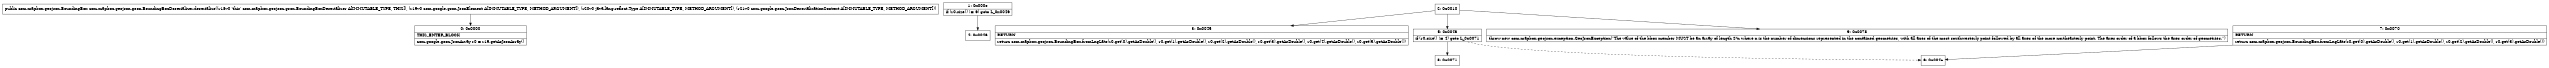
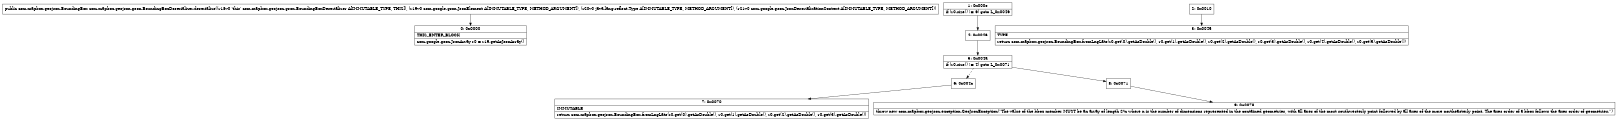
(1608, 19) -> (1170, 94)
(1447, 20) -> (978, 47)
(1006, 35) -> (1003, 35)
(2244, 35) -> (570, 108)
(2090, 53) -> (881, 92)
